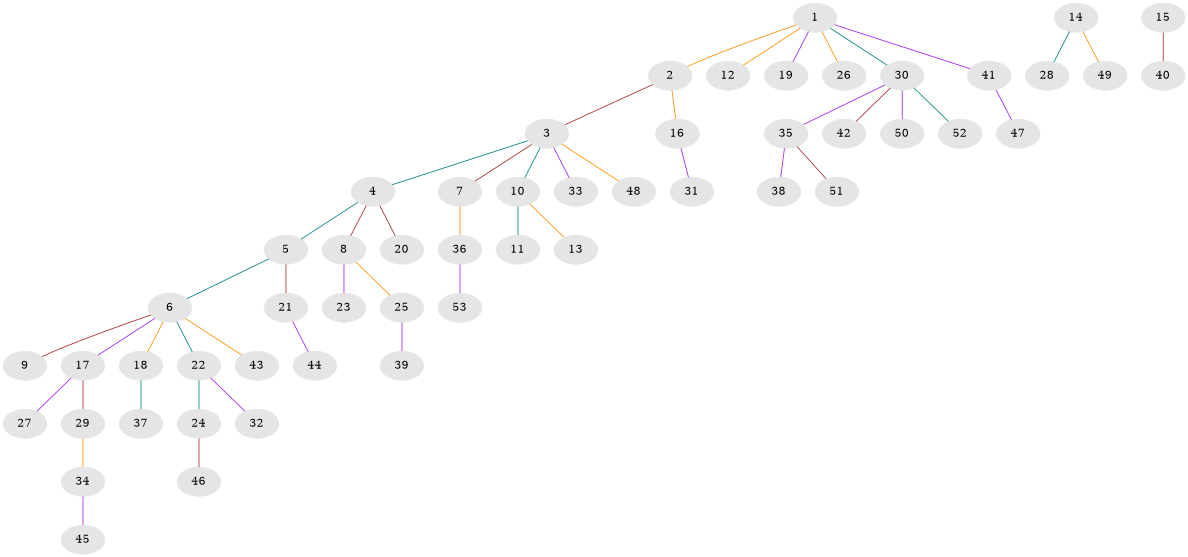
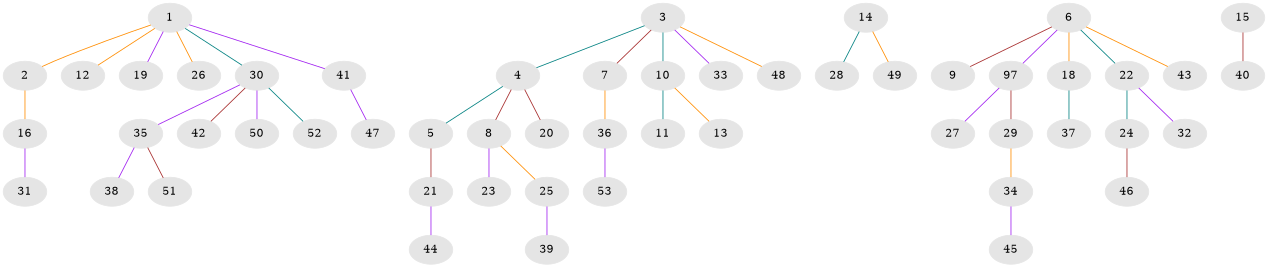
(609, 105) -> none
(228, 279) -> none
(83, 366) -> (1011, 76)
